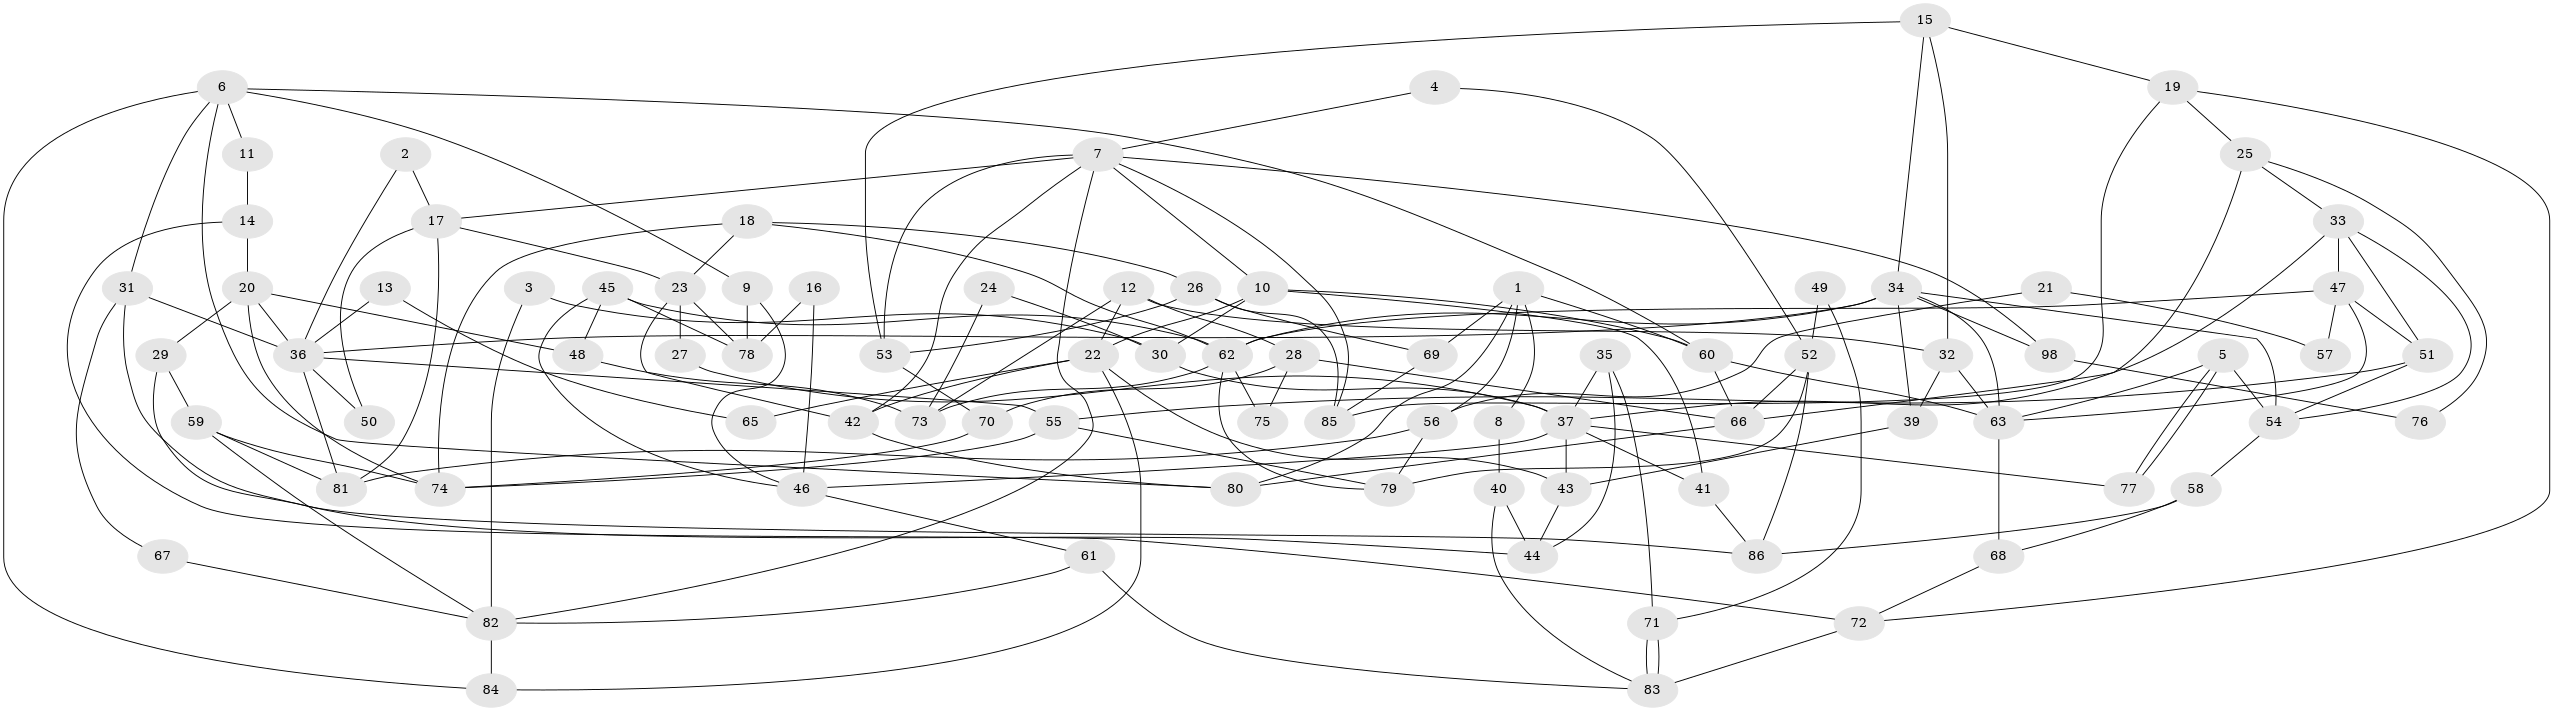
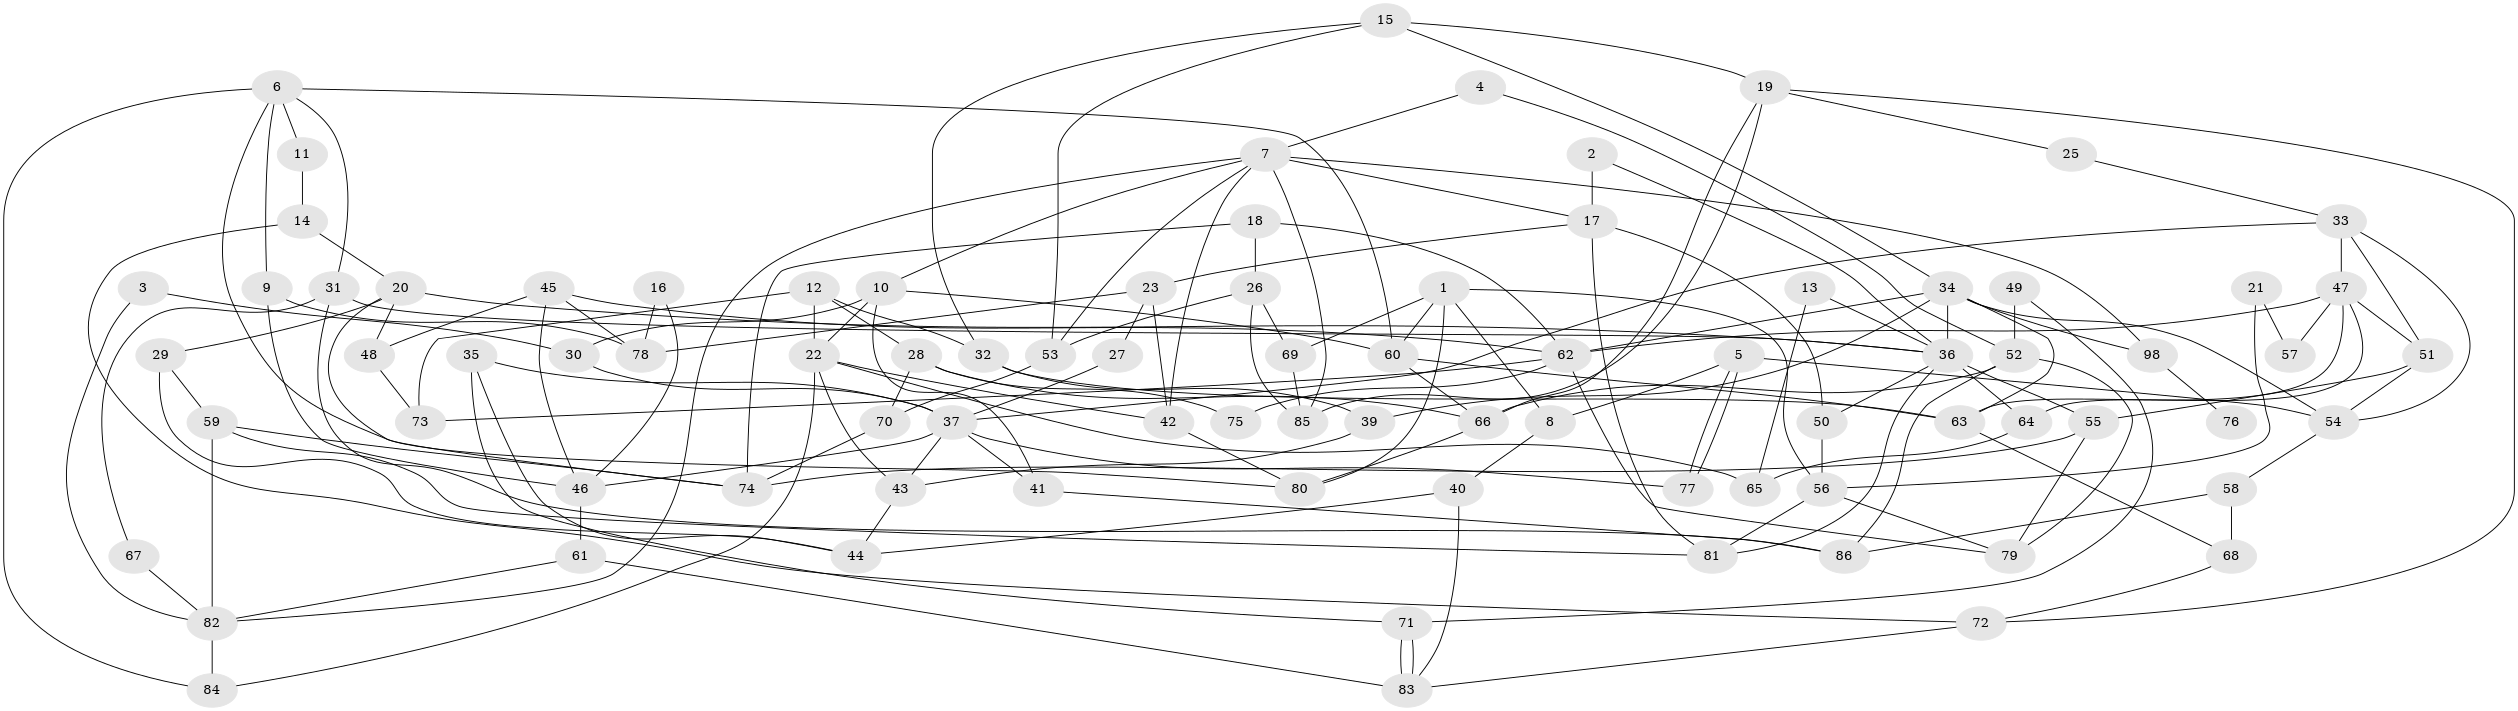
(2435, 253) -> none
(714, 255) -> none
(989, 288) -> none
(2141, 351) -> (1671, 283)
(2131, 389) -> (1679, 380)
none -> (2027, 422)
none -> (1822, 456)
